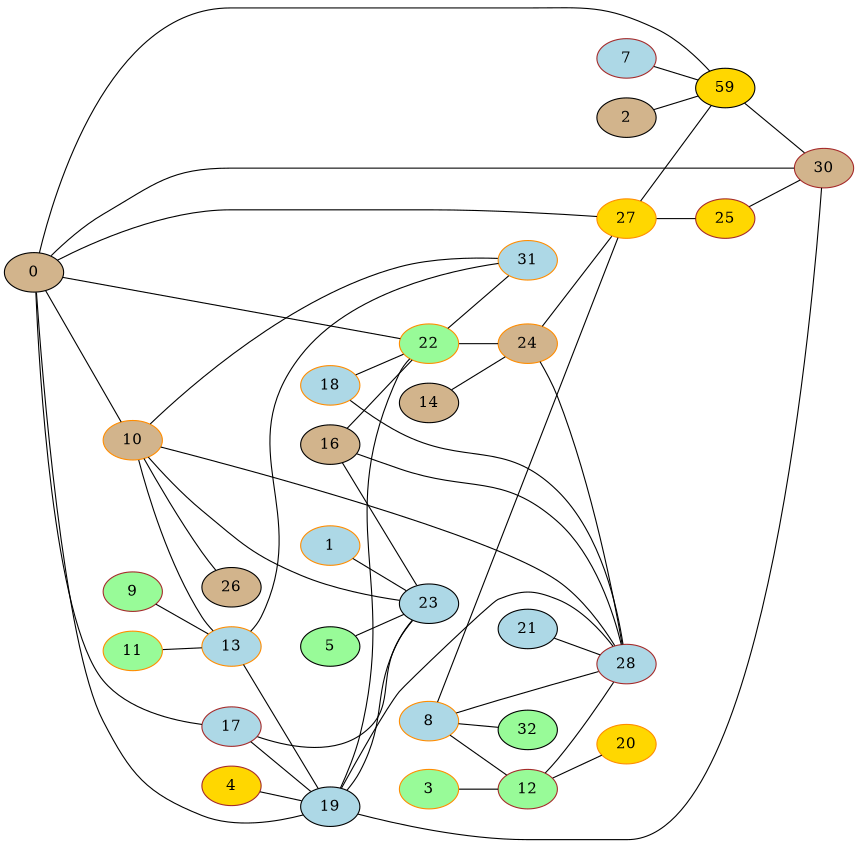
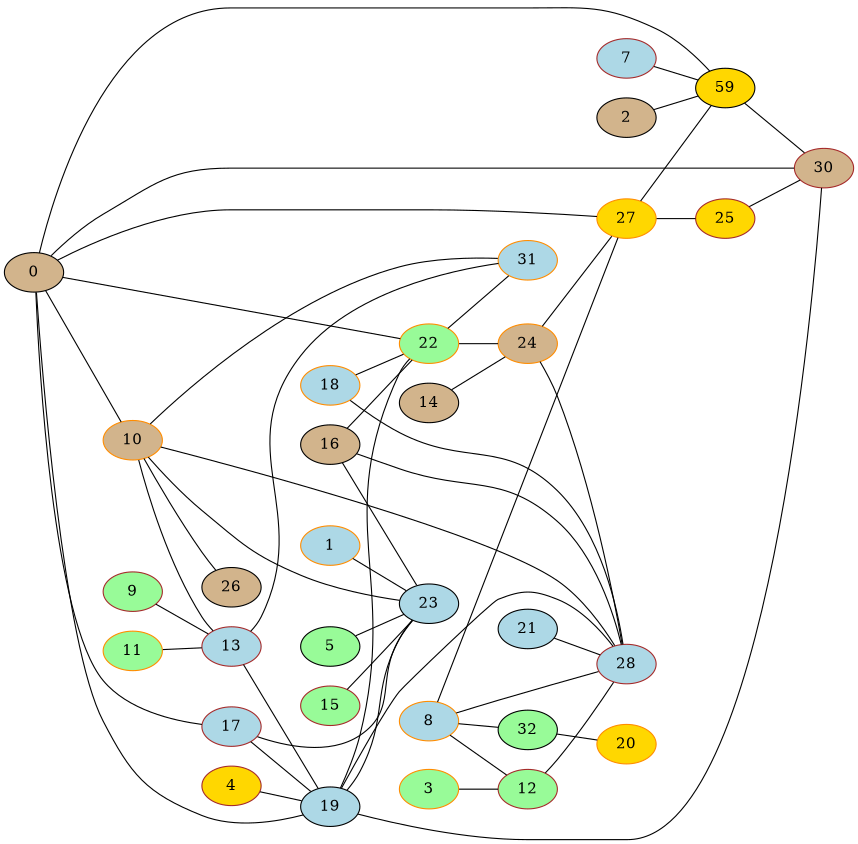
(232, 647) -> (232, 647)
none -> (330, 706)
(577, 767) -> (583, 738)
